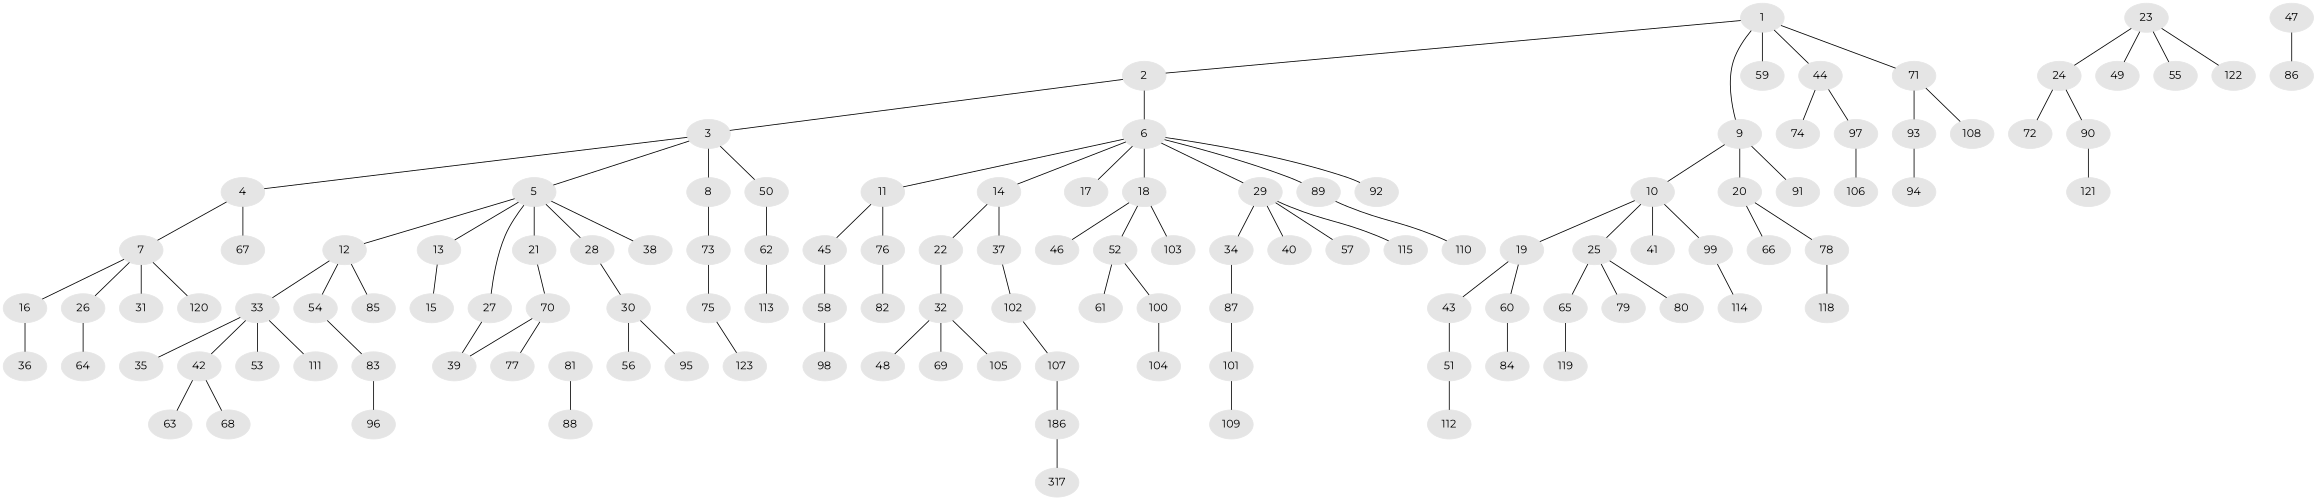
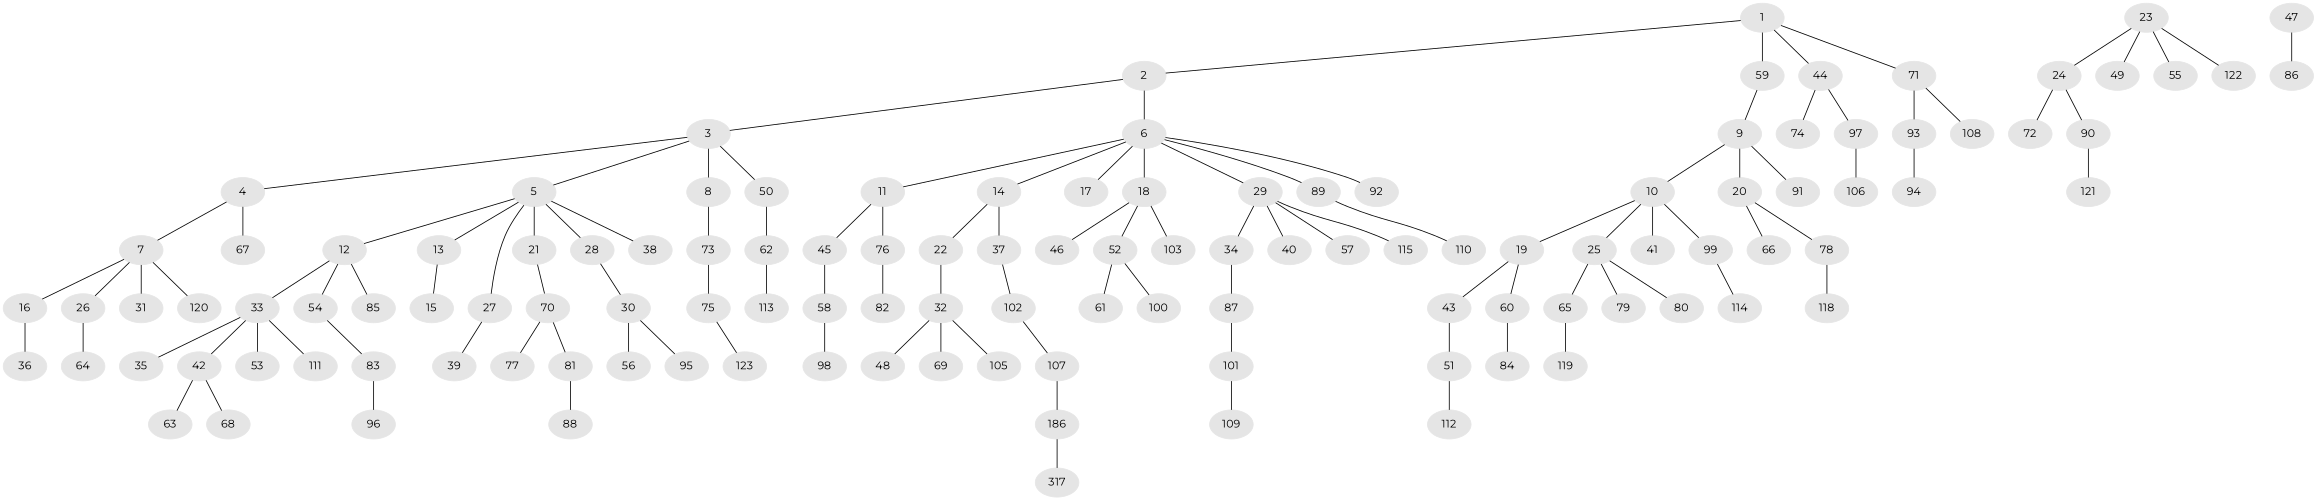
(1731, 73) -> (1751, 105)
(501, 337) -> (559, 337)
(1159, 366) -> none
